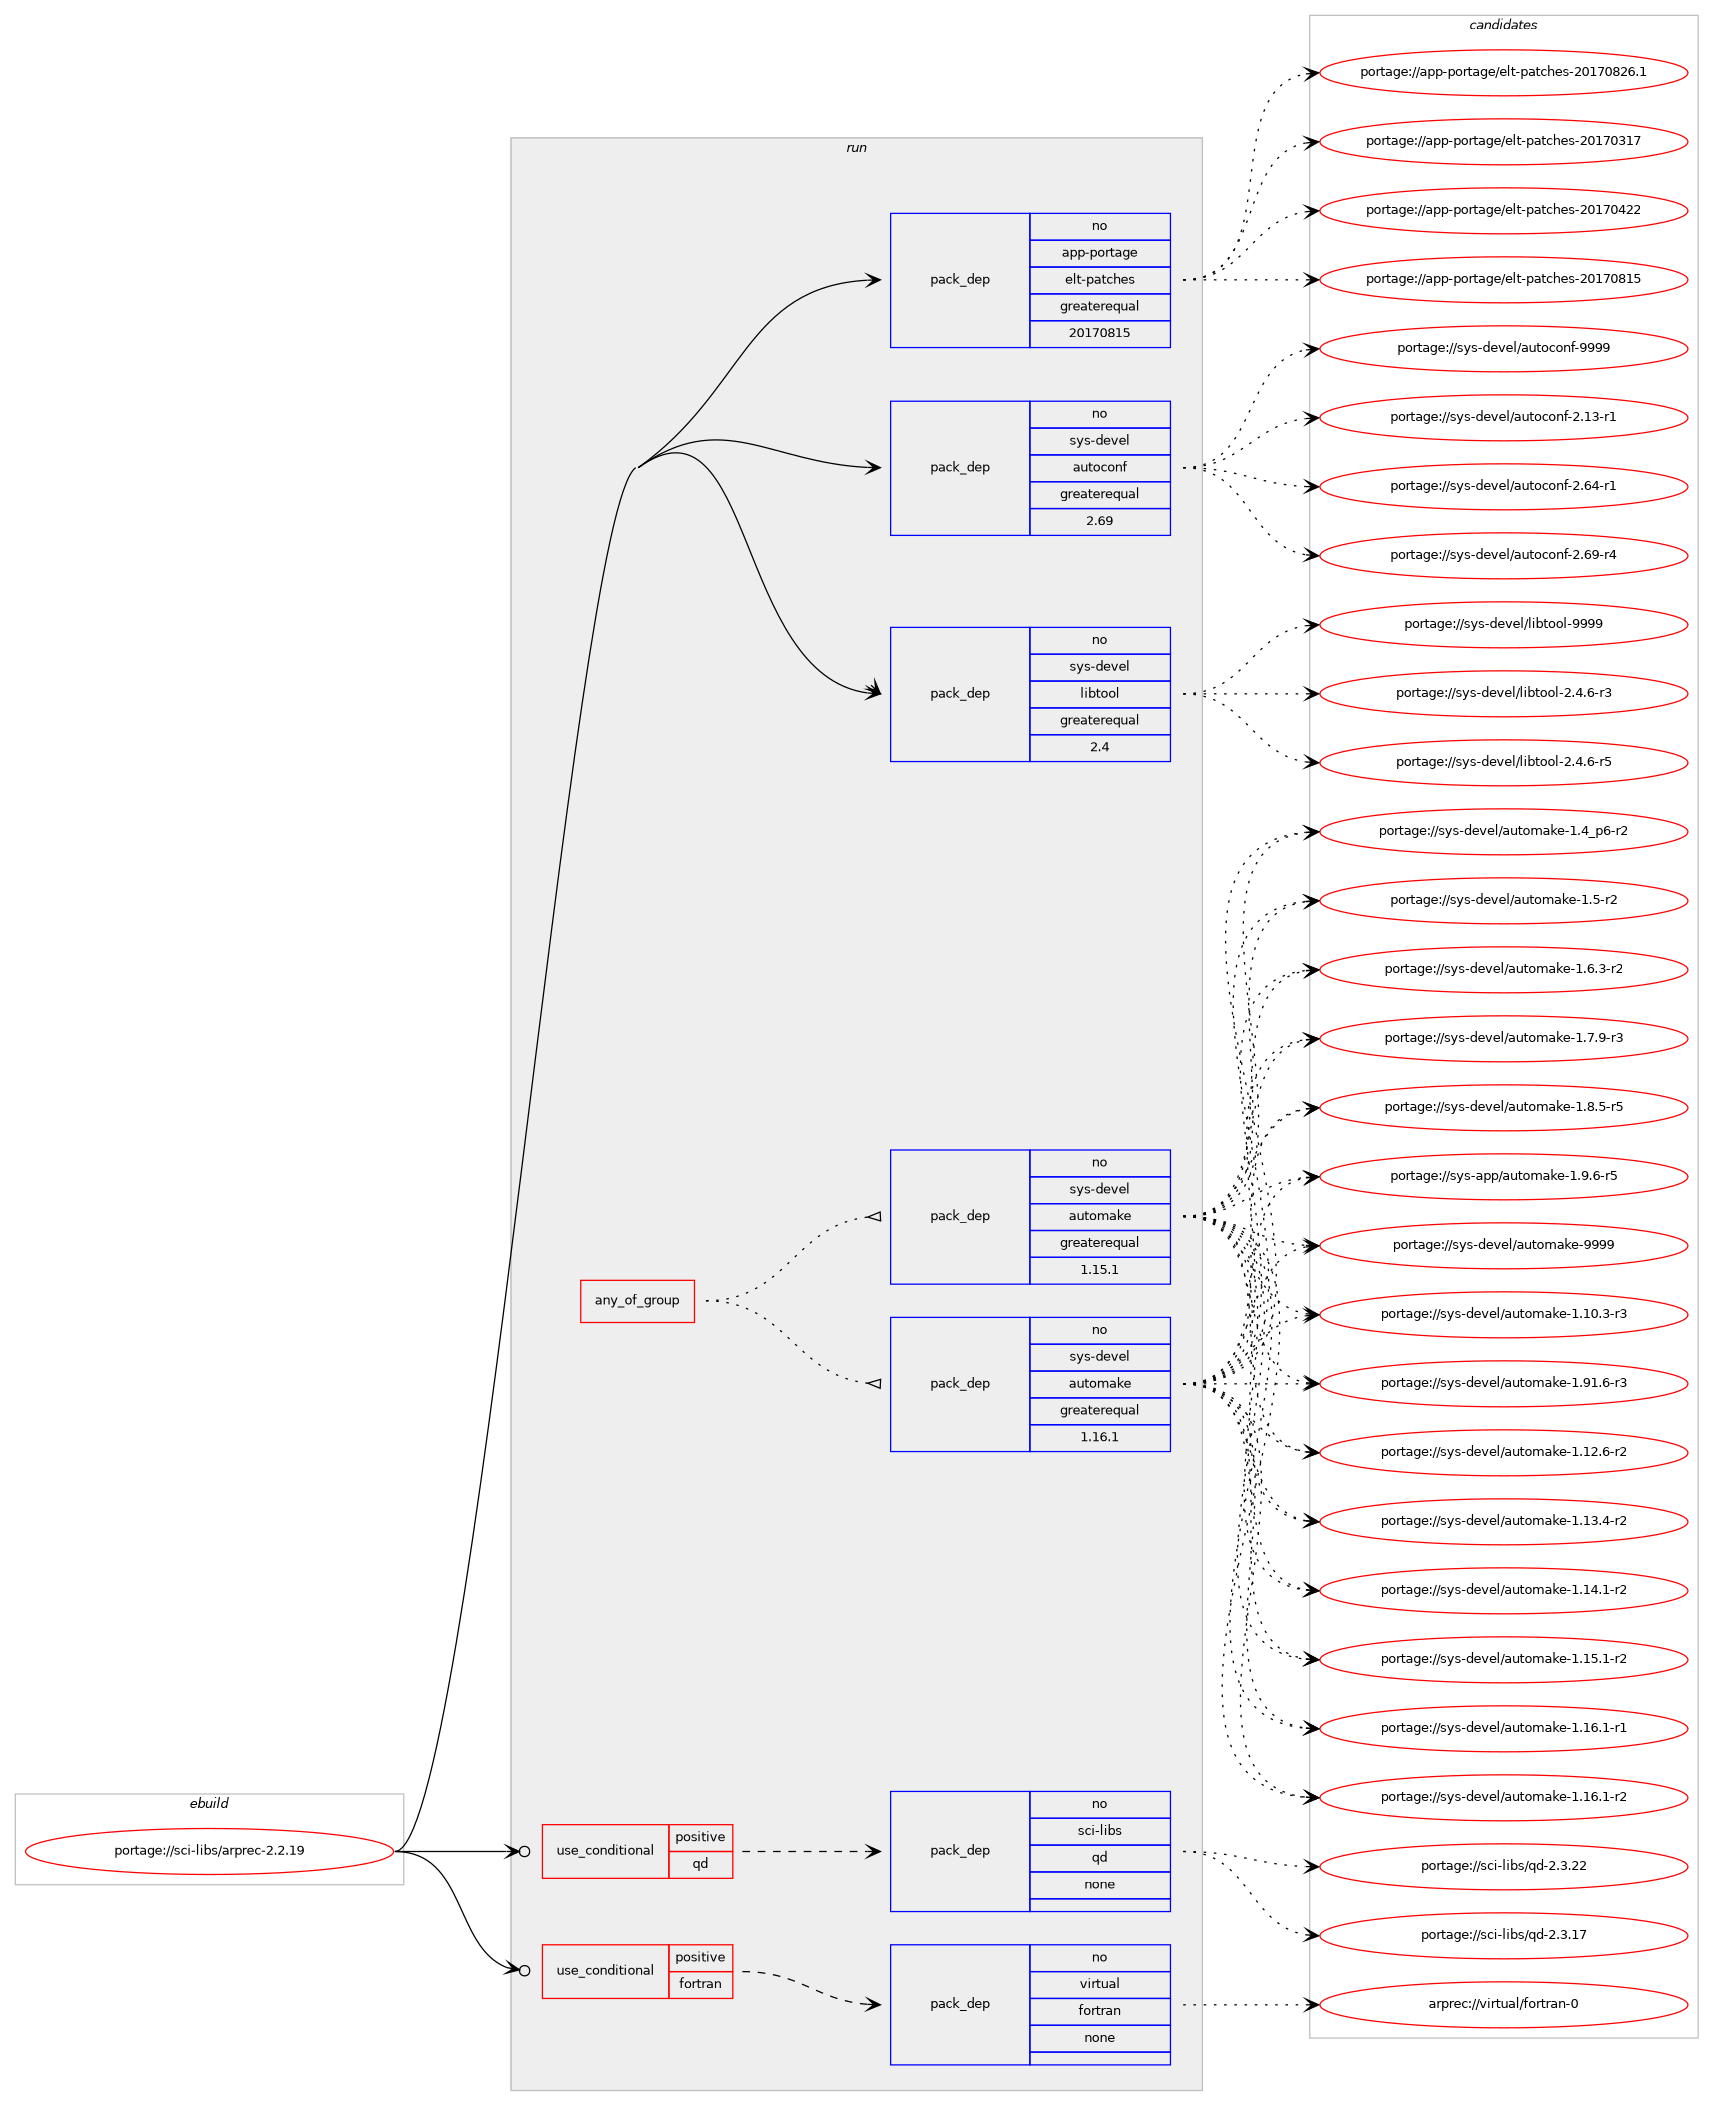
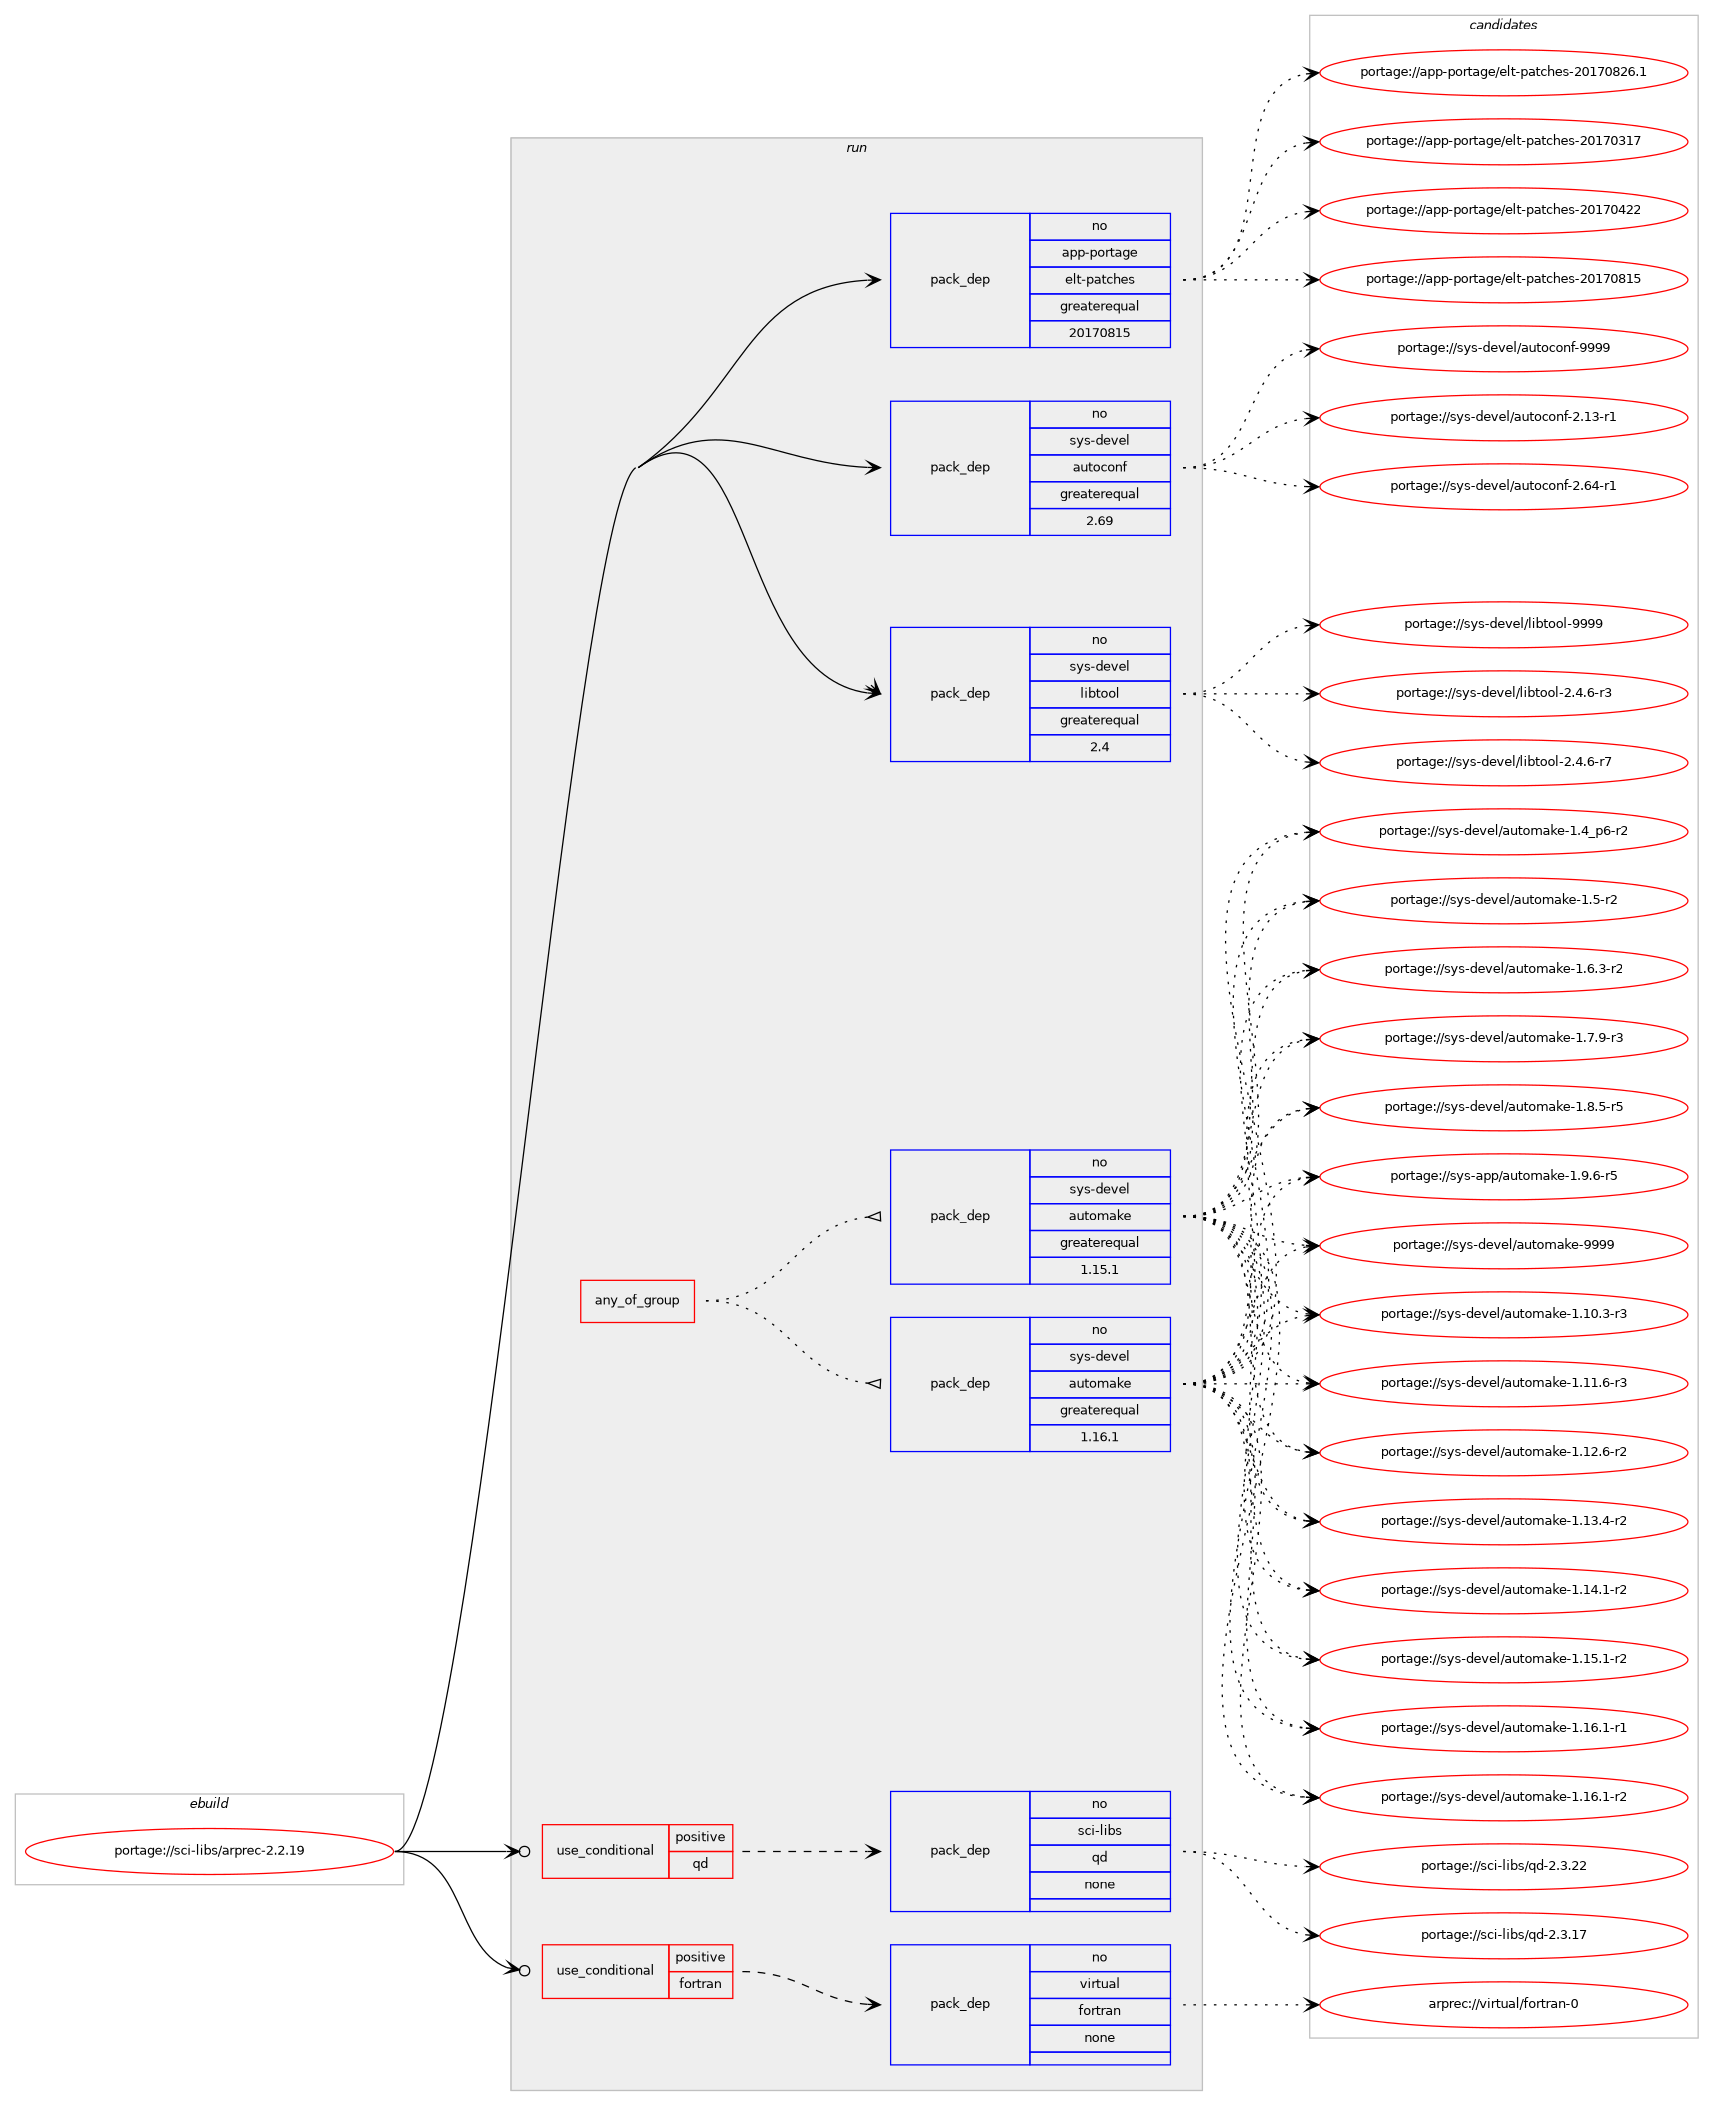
(1504, 556) -> none
(1504, 763) -> (1504, 763)
(1504, 1384) -> (1504, 1384)
